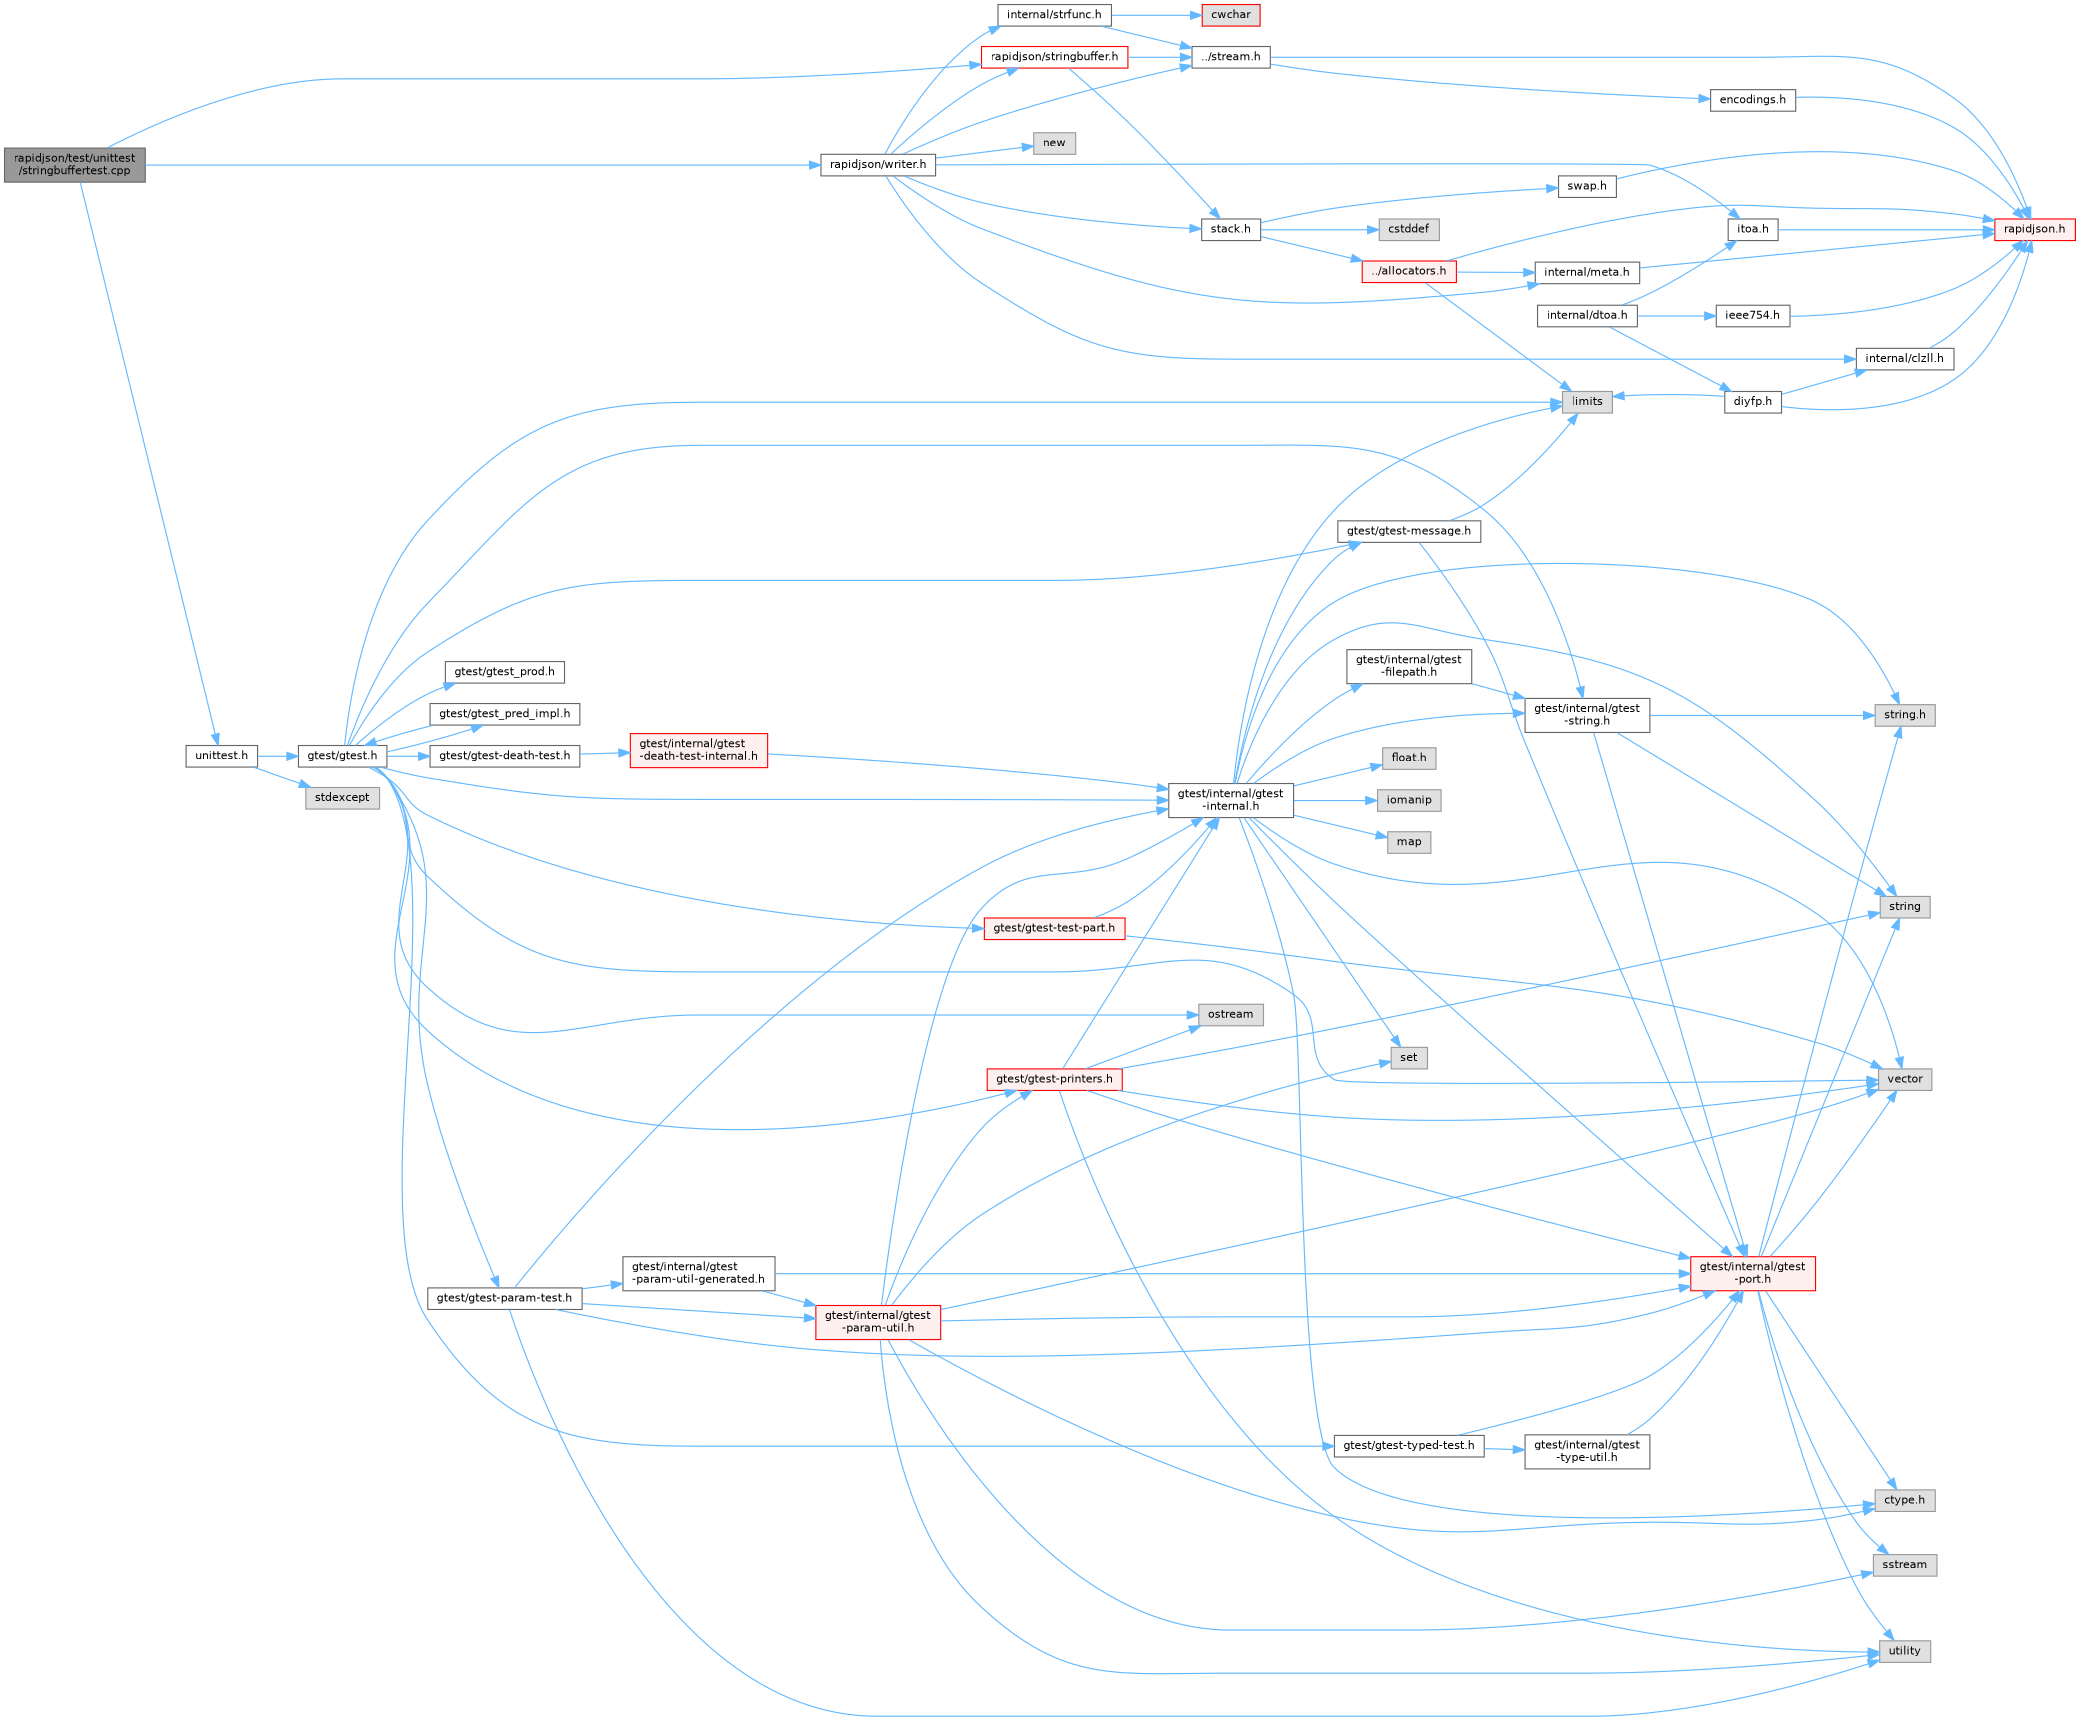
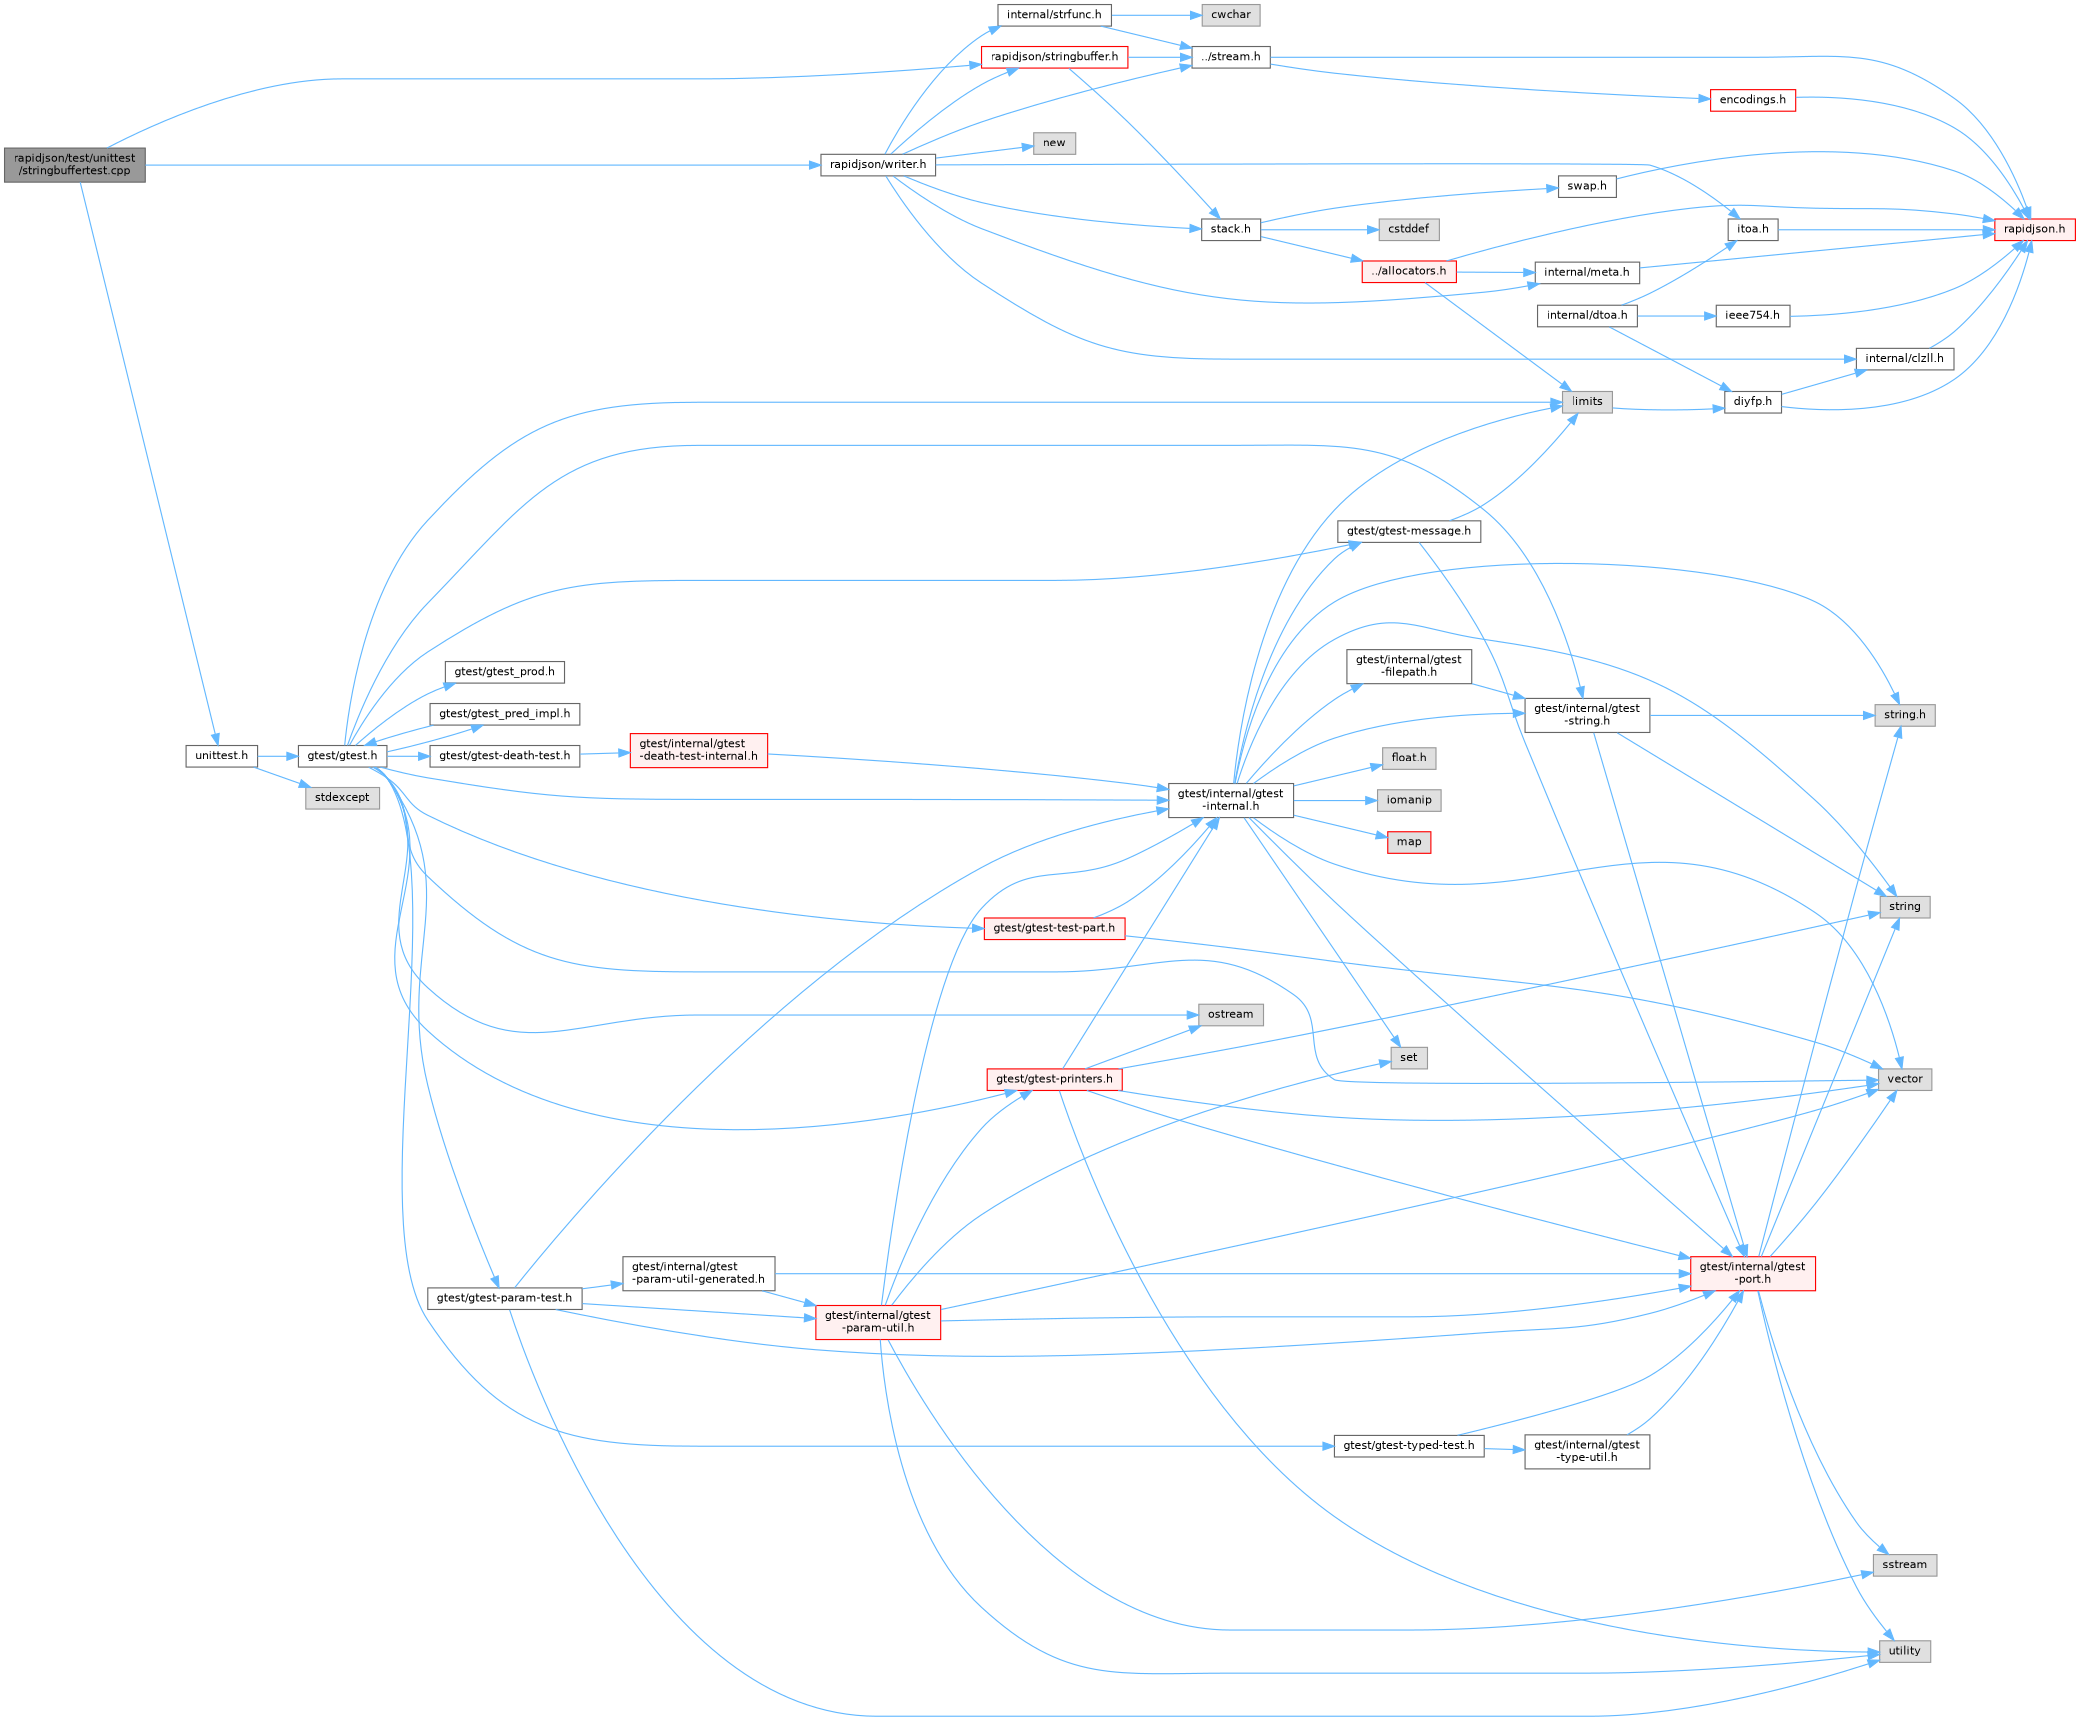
(1231, 15) -> (1231, 15)
(1753, 100) -> (1753, 100)
(1674, 395) -> (1663, 410)
(1409, 843) -> (1409, 843)
(1905, 1501) -> none
